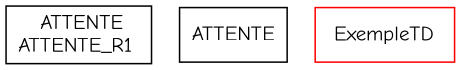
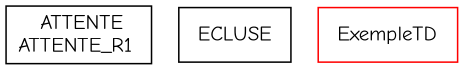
(233, 35) -> (235, 35)
